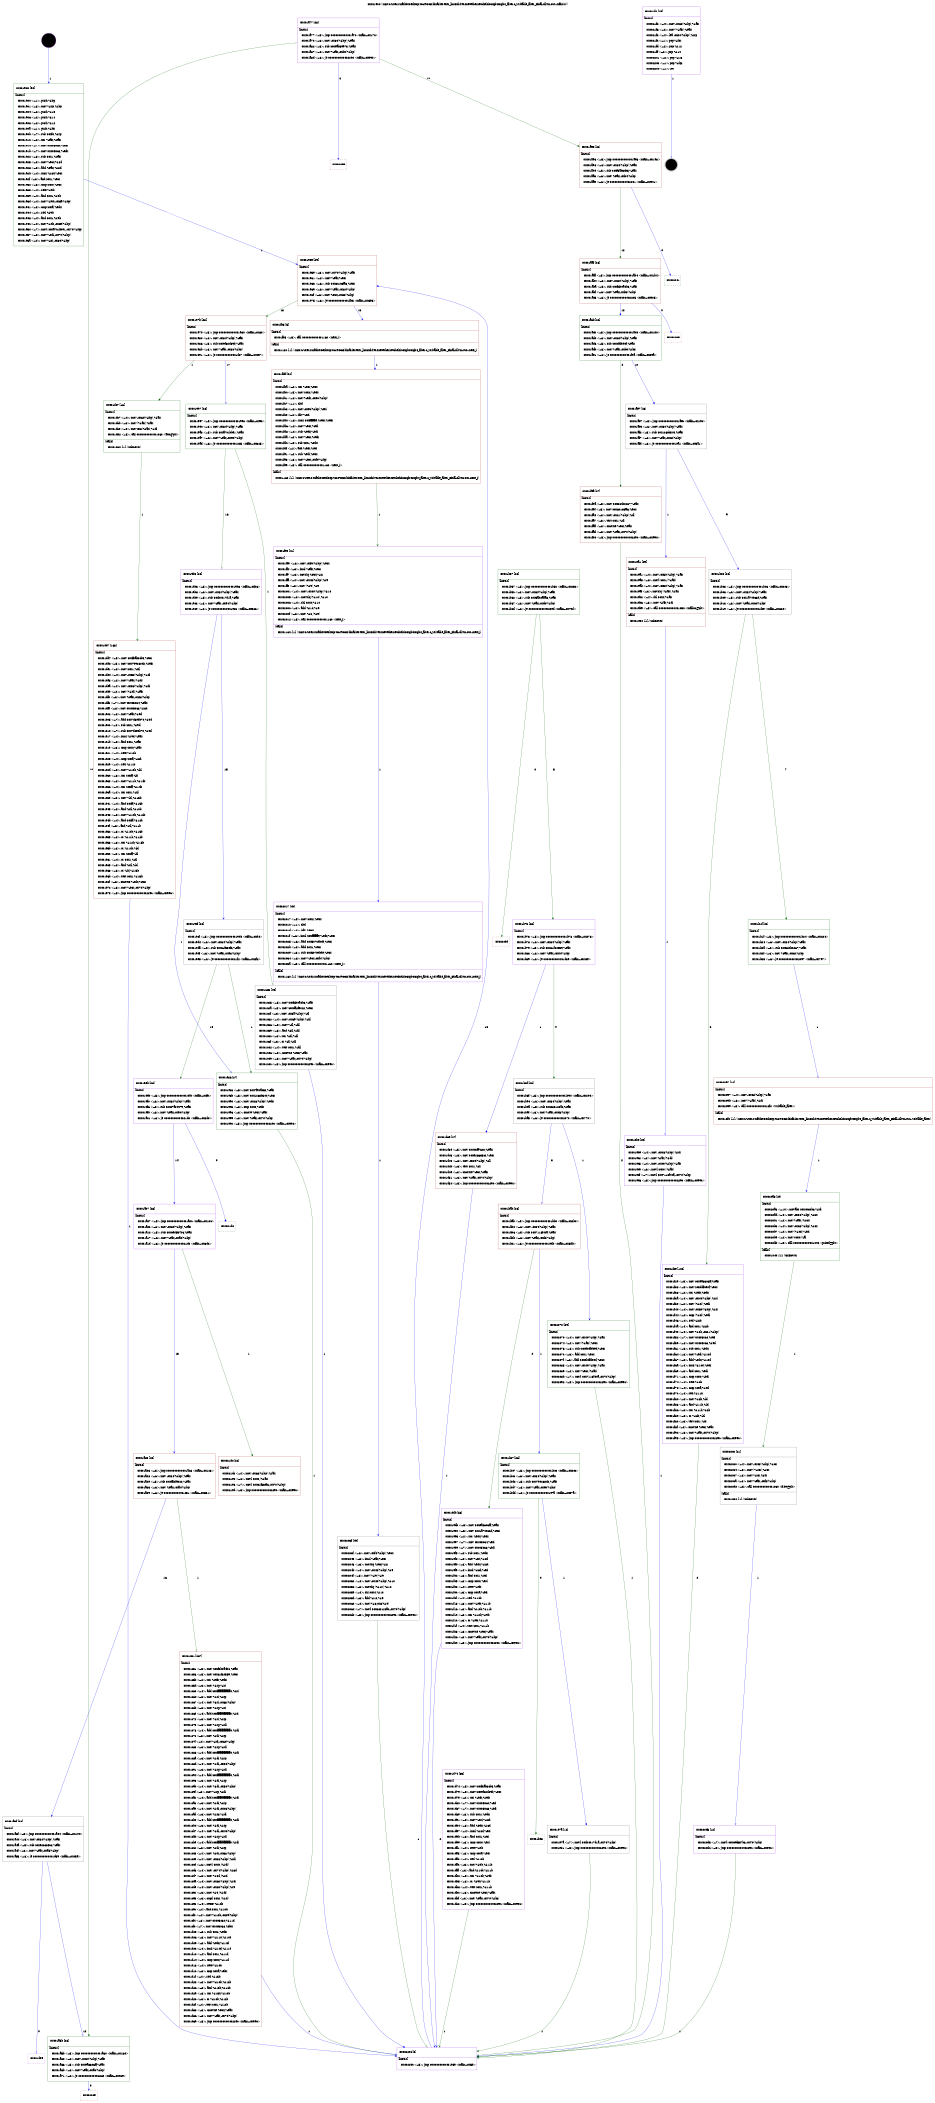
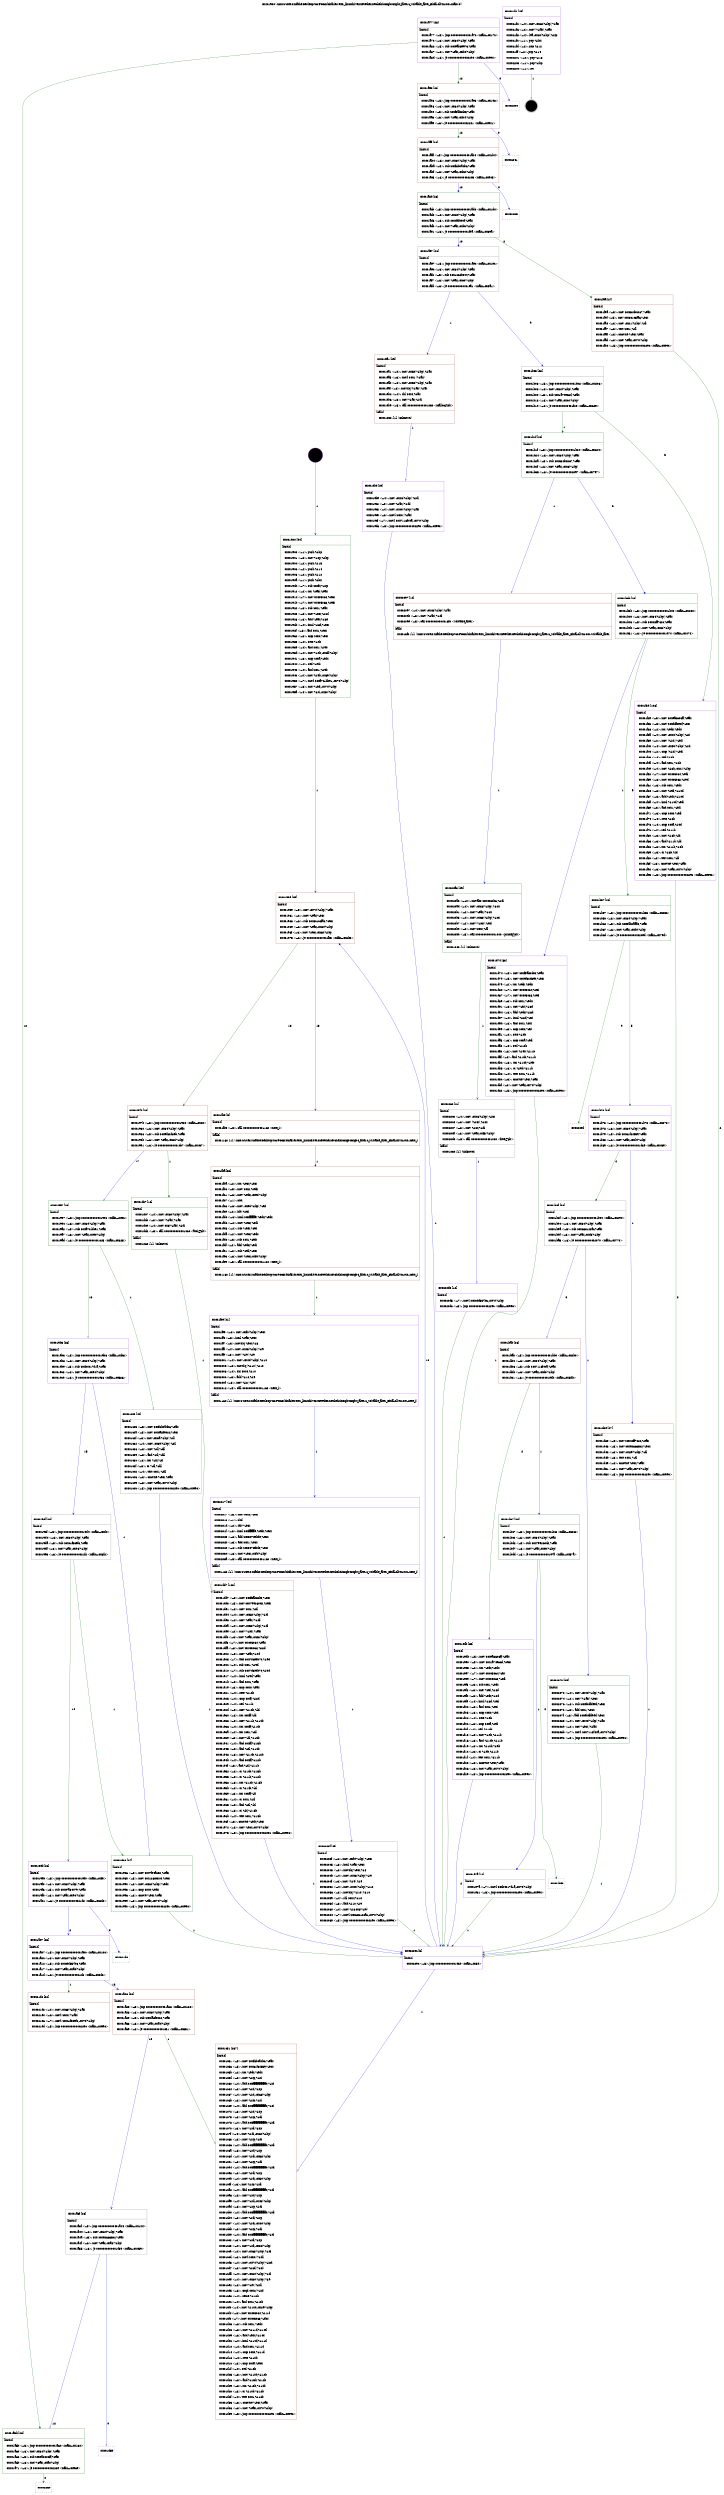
none -> (656, 616)
(176, 1161) -> (70, 1931)
(315, 2037) -> (366, 2070)
